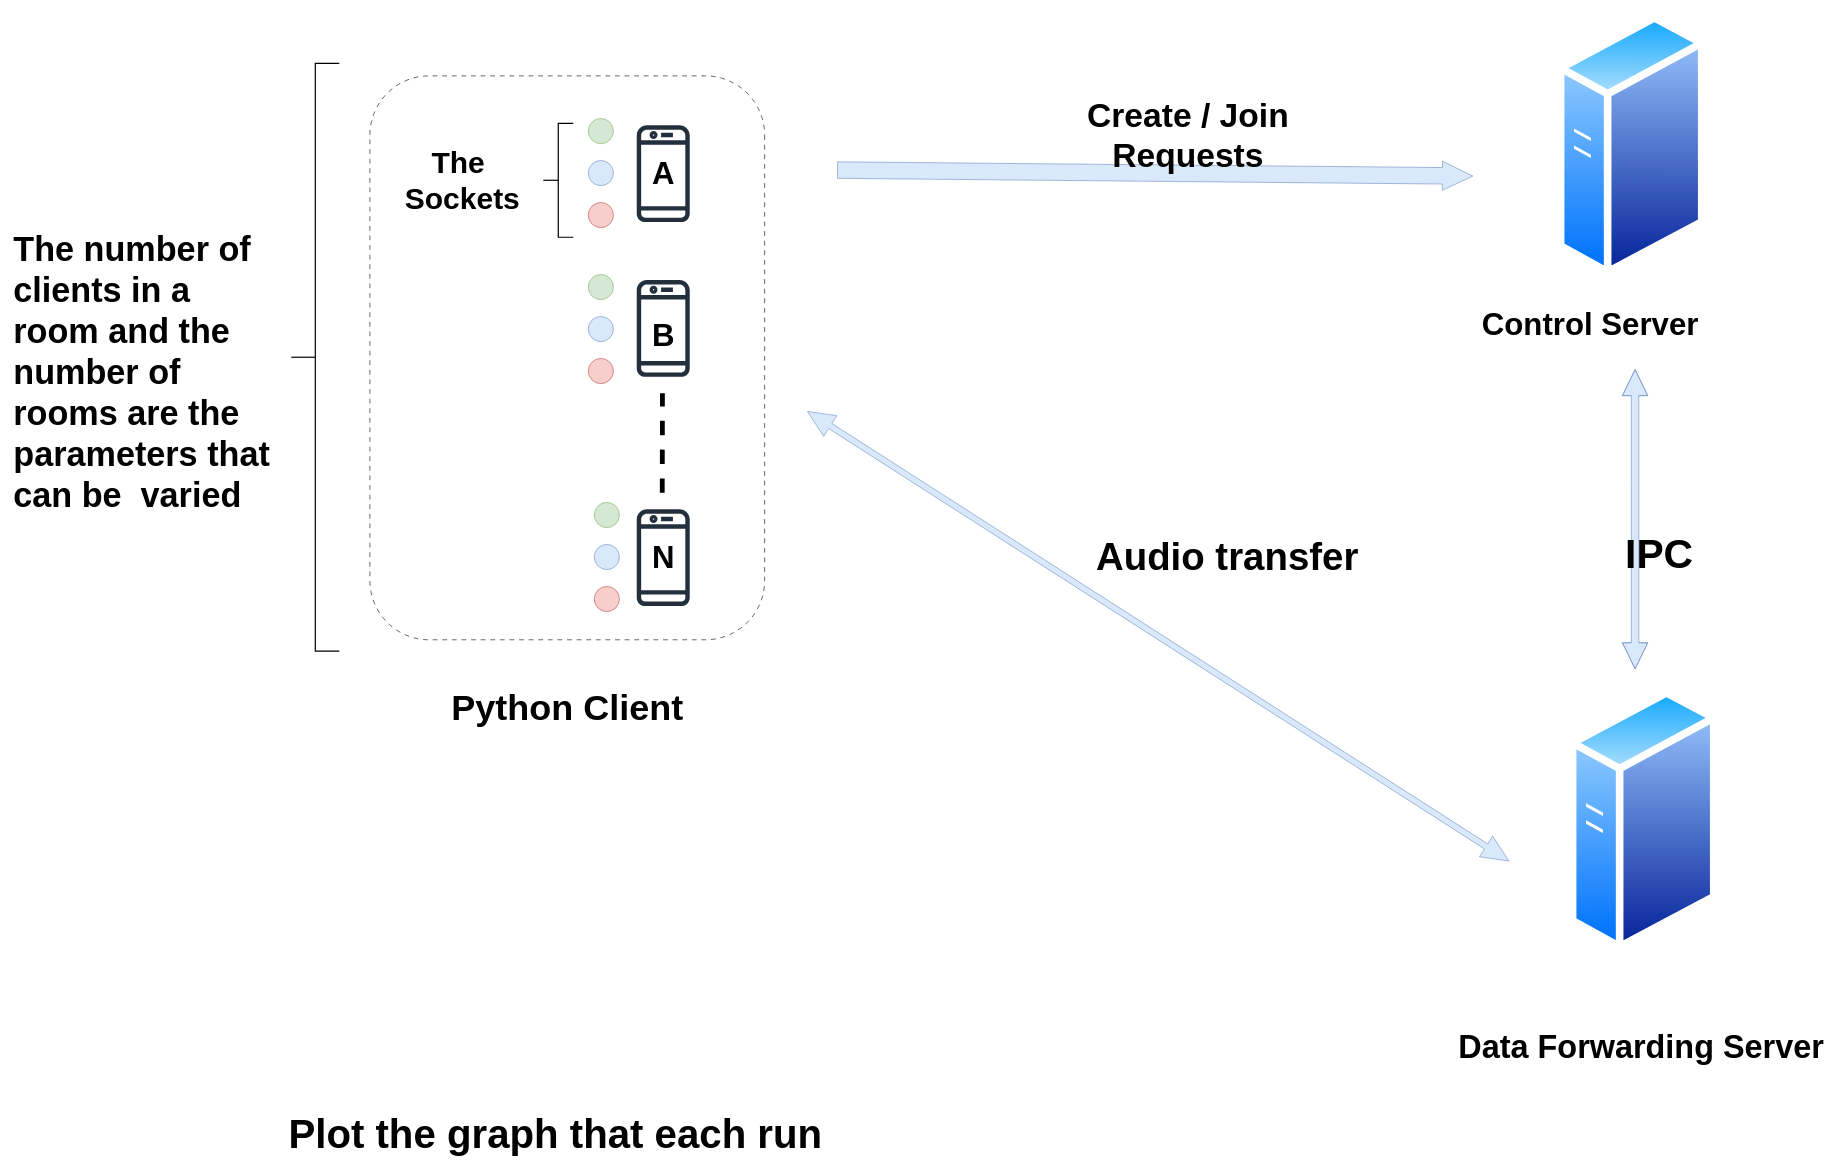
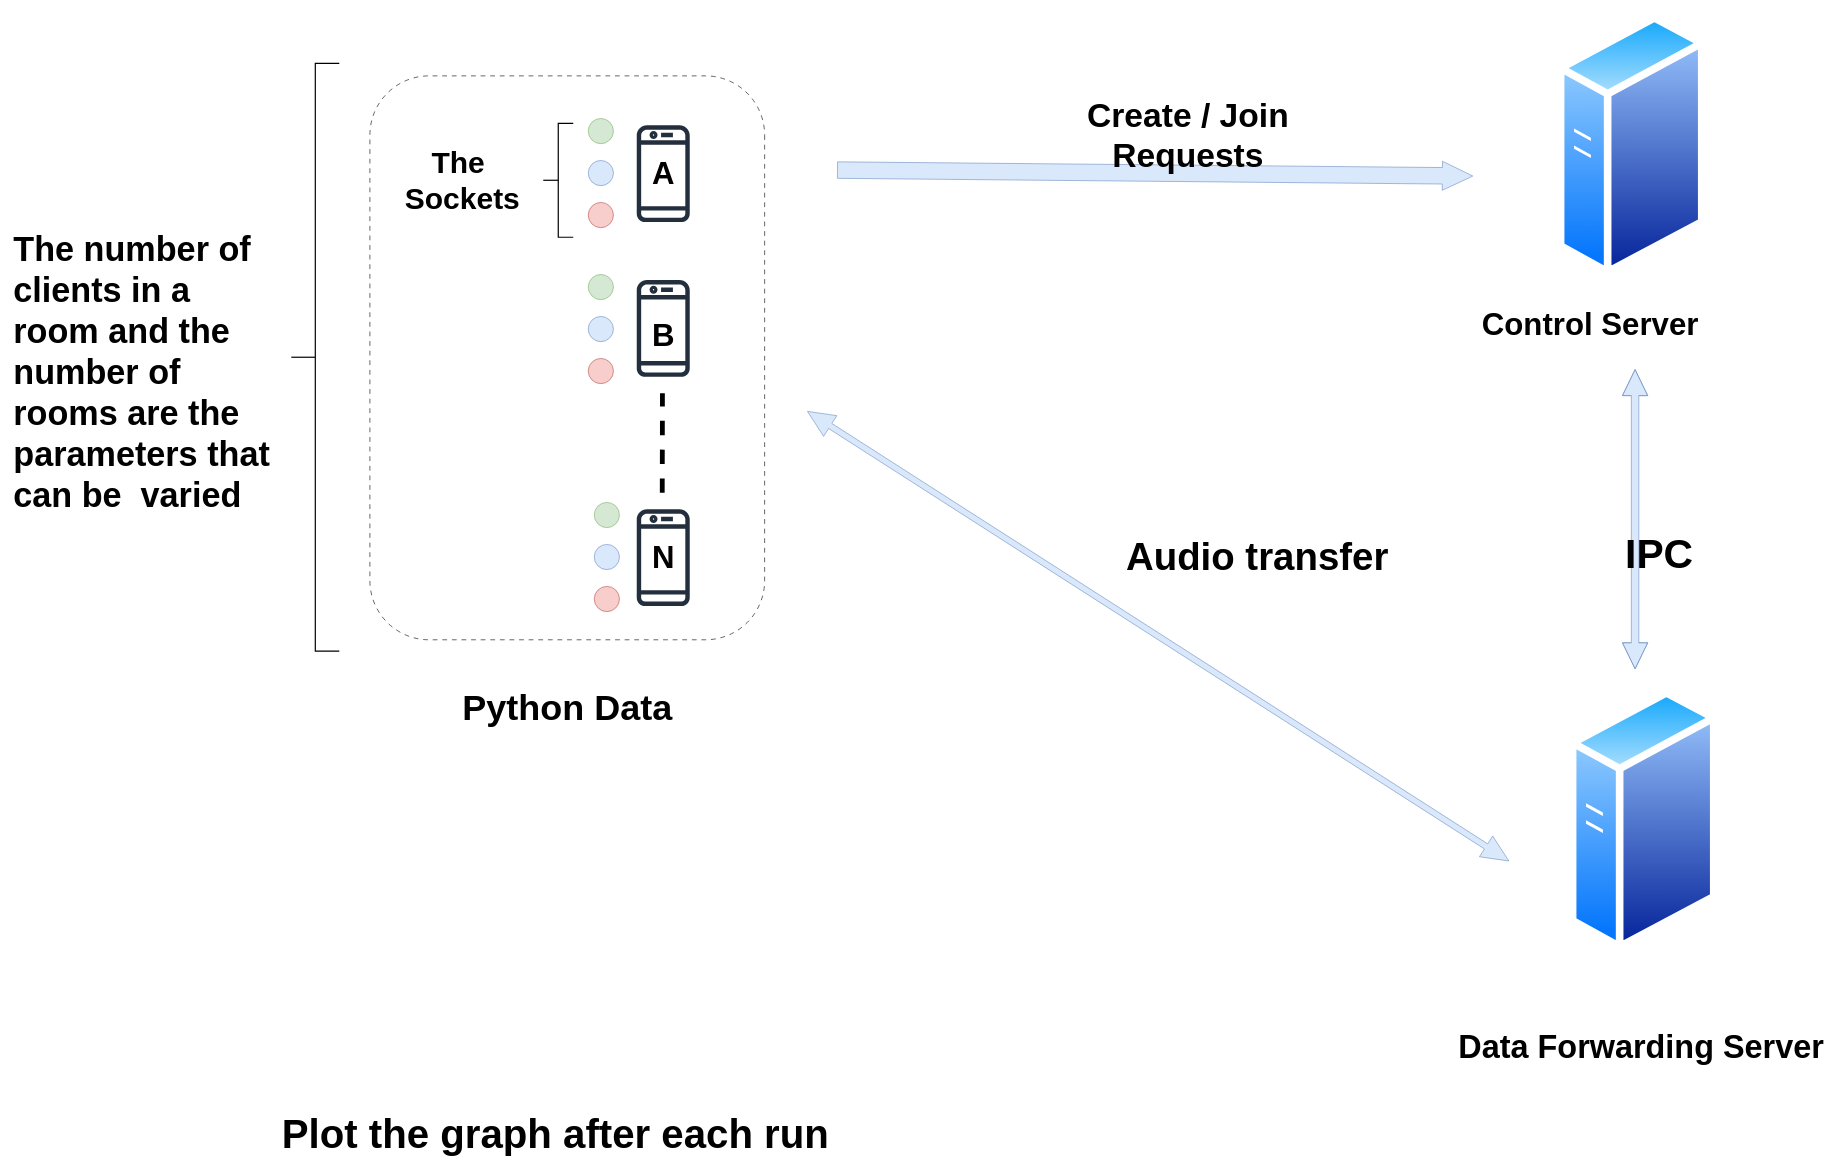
(1227, 557) -> (1257, 557)
(568, 708) -> (568, 708)
(556, 1134) -> (556, 1134)
